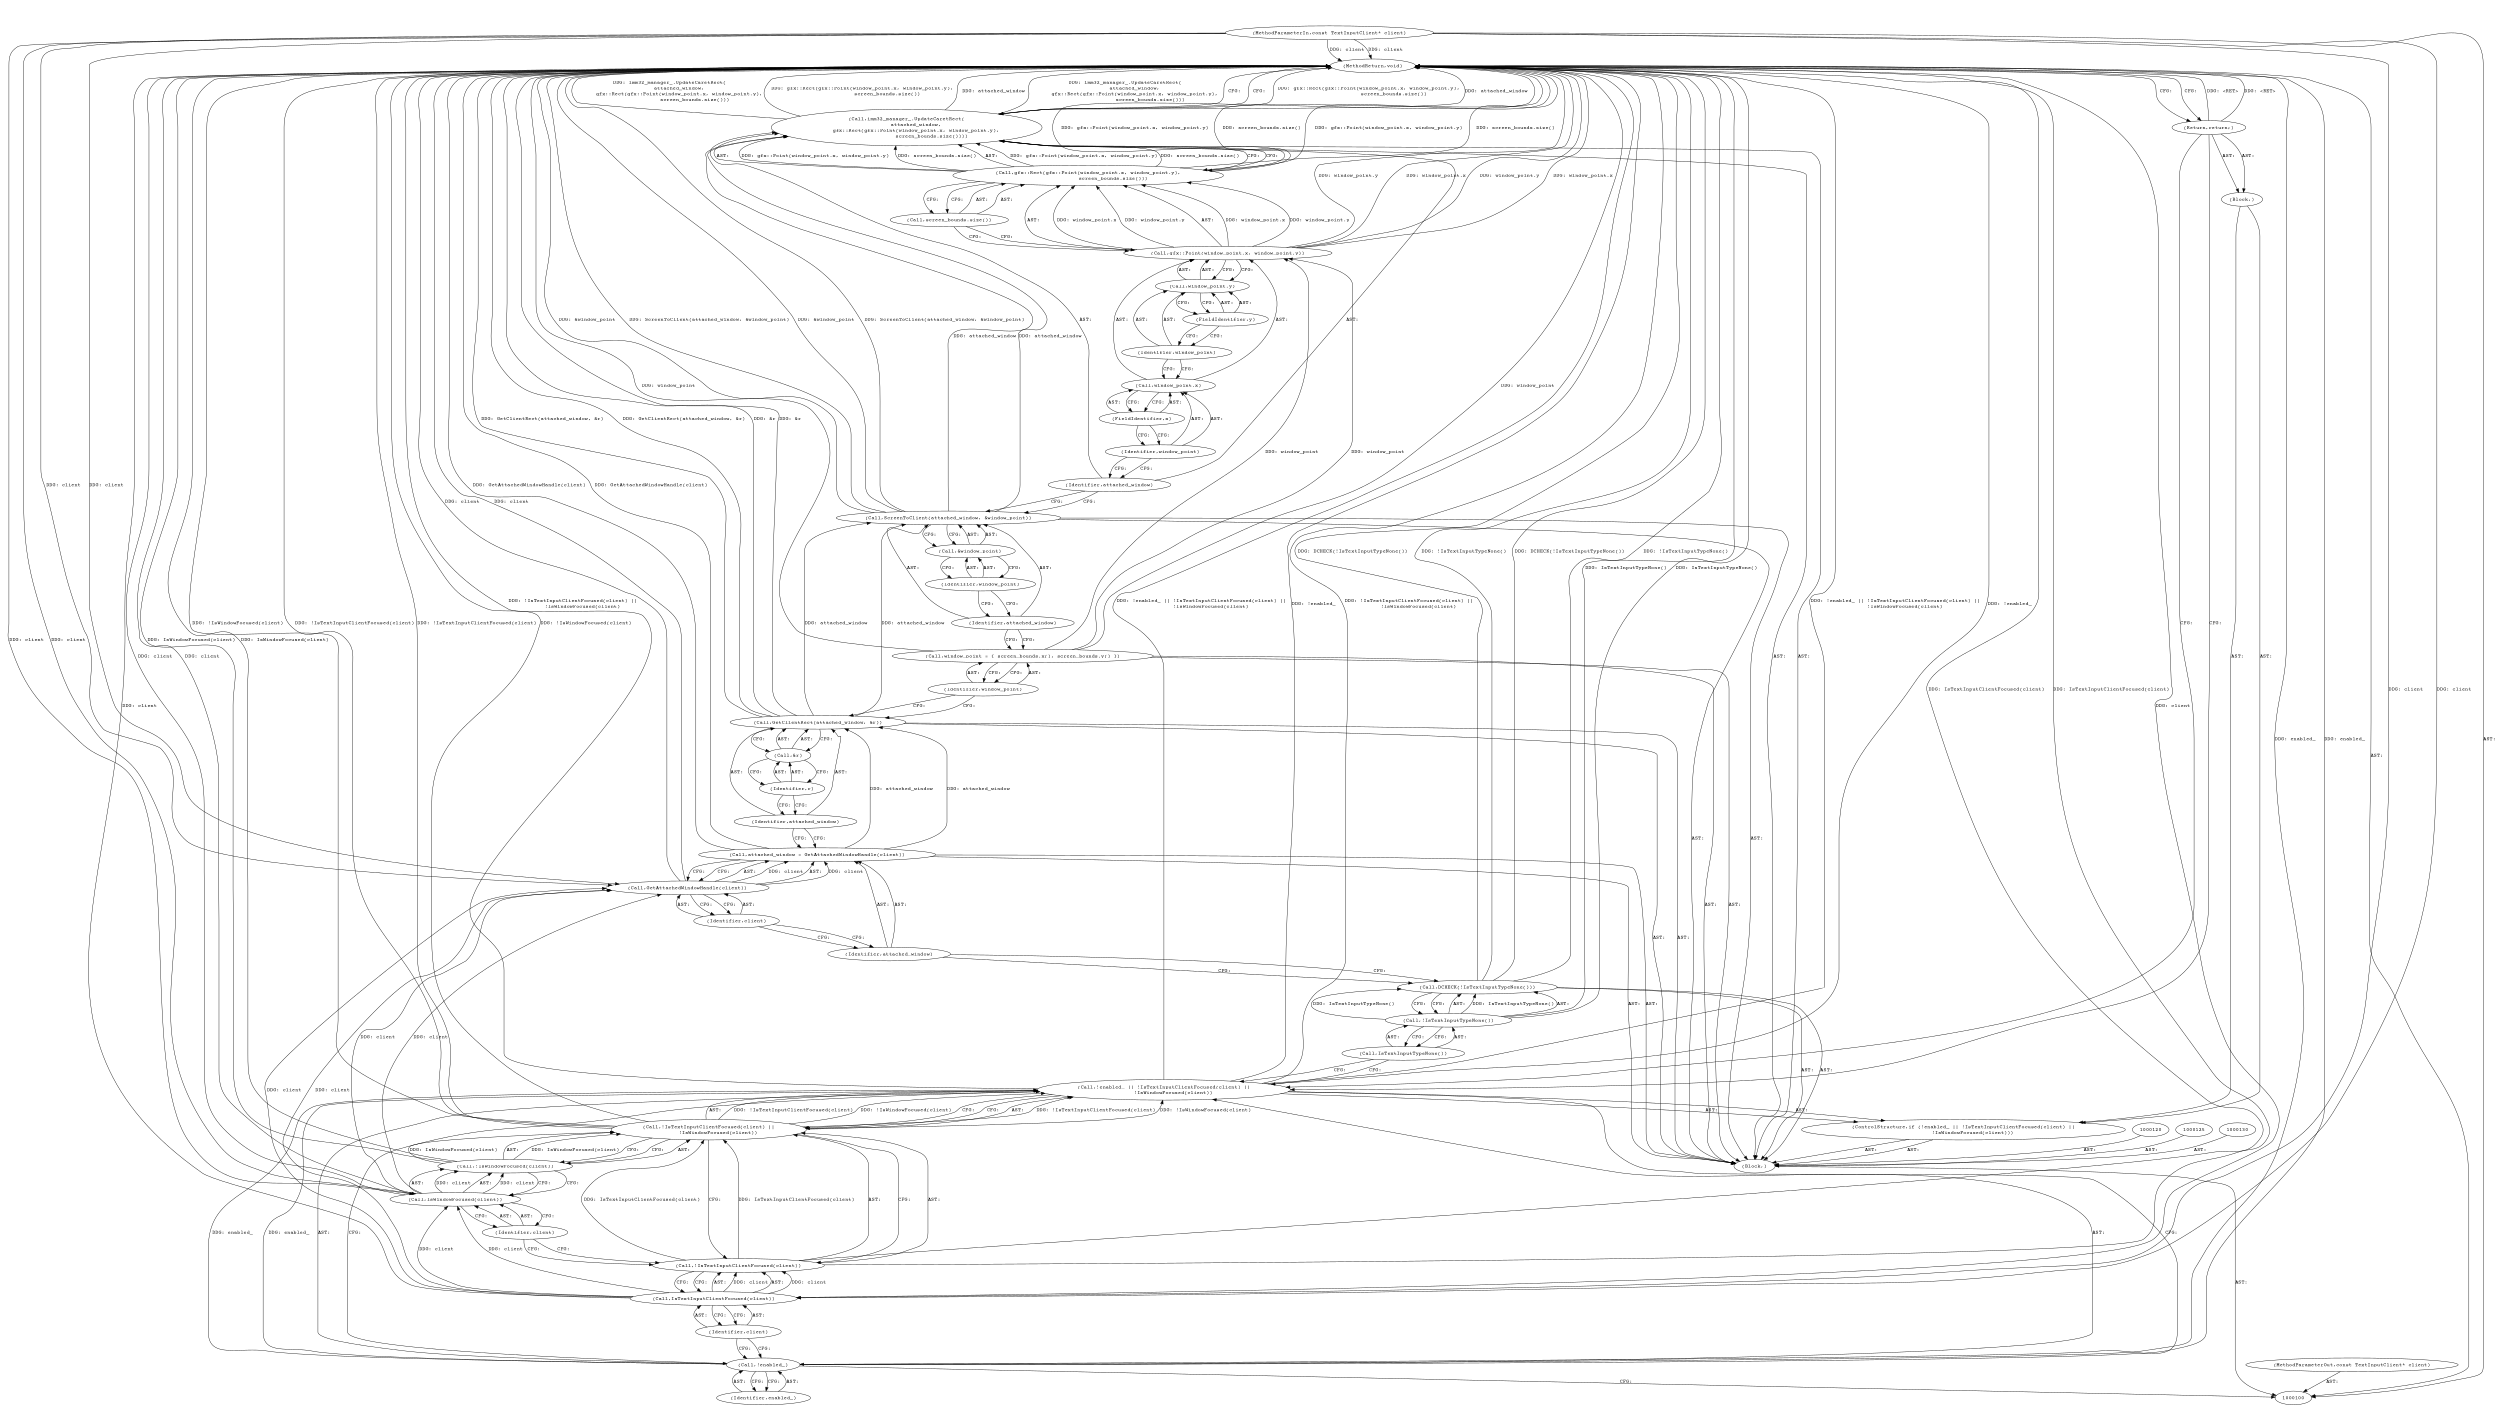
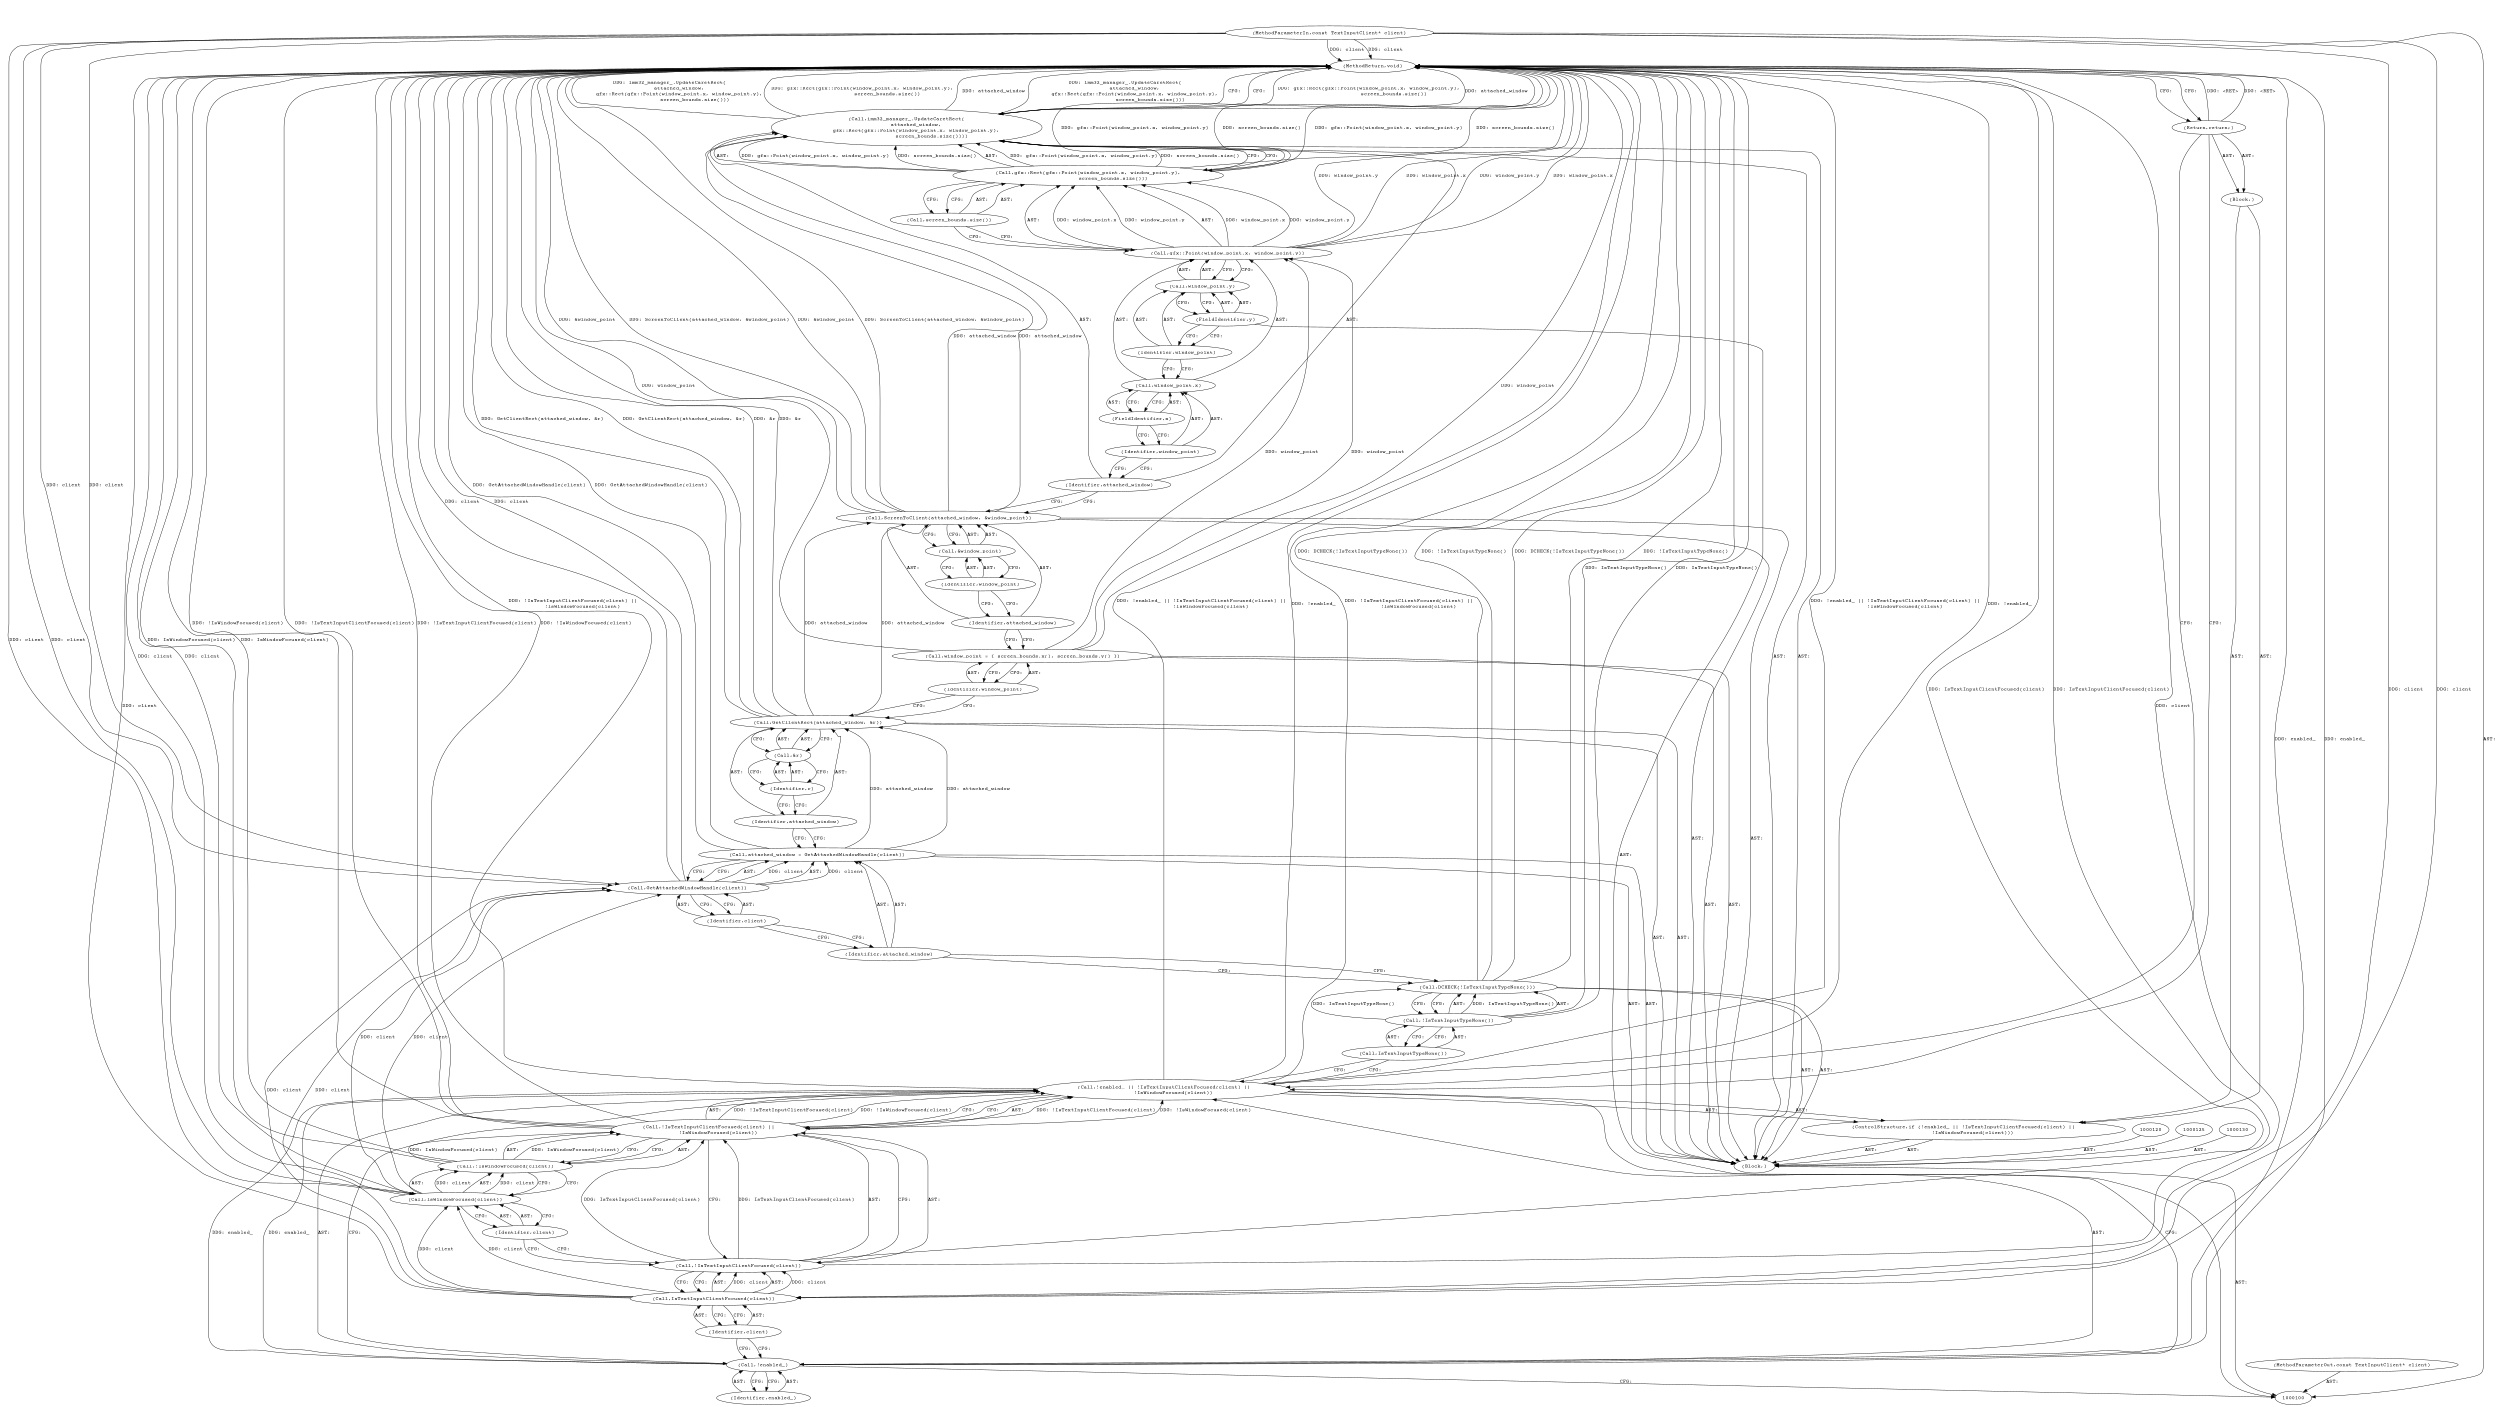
(2371, 348) -> (1615, 877)
